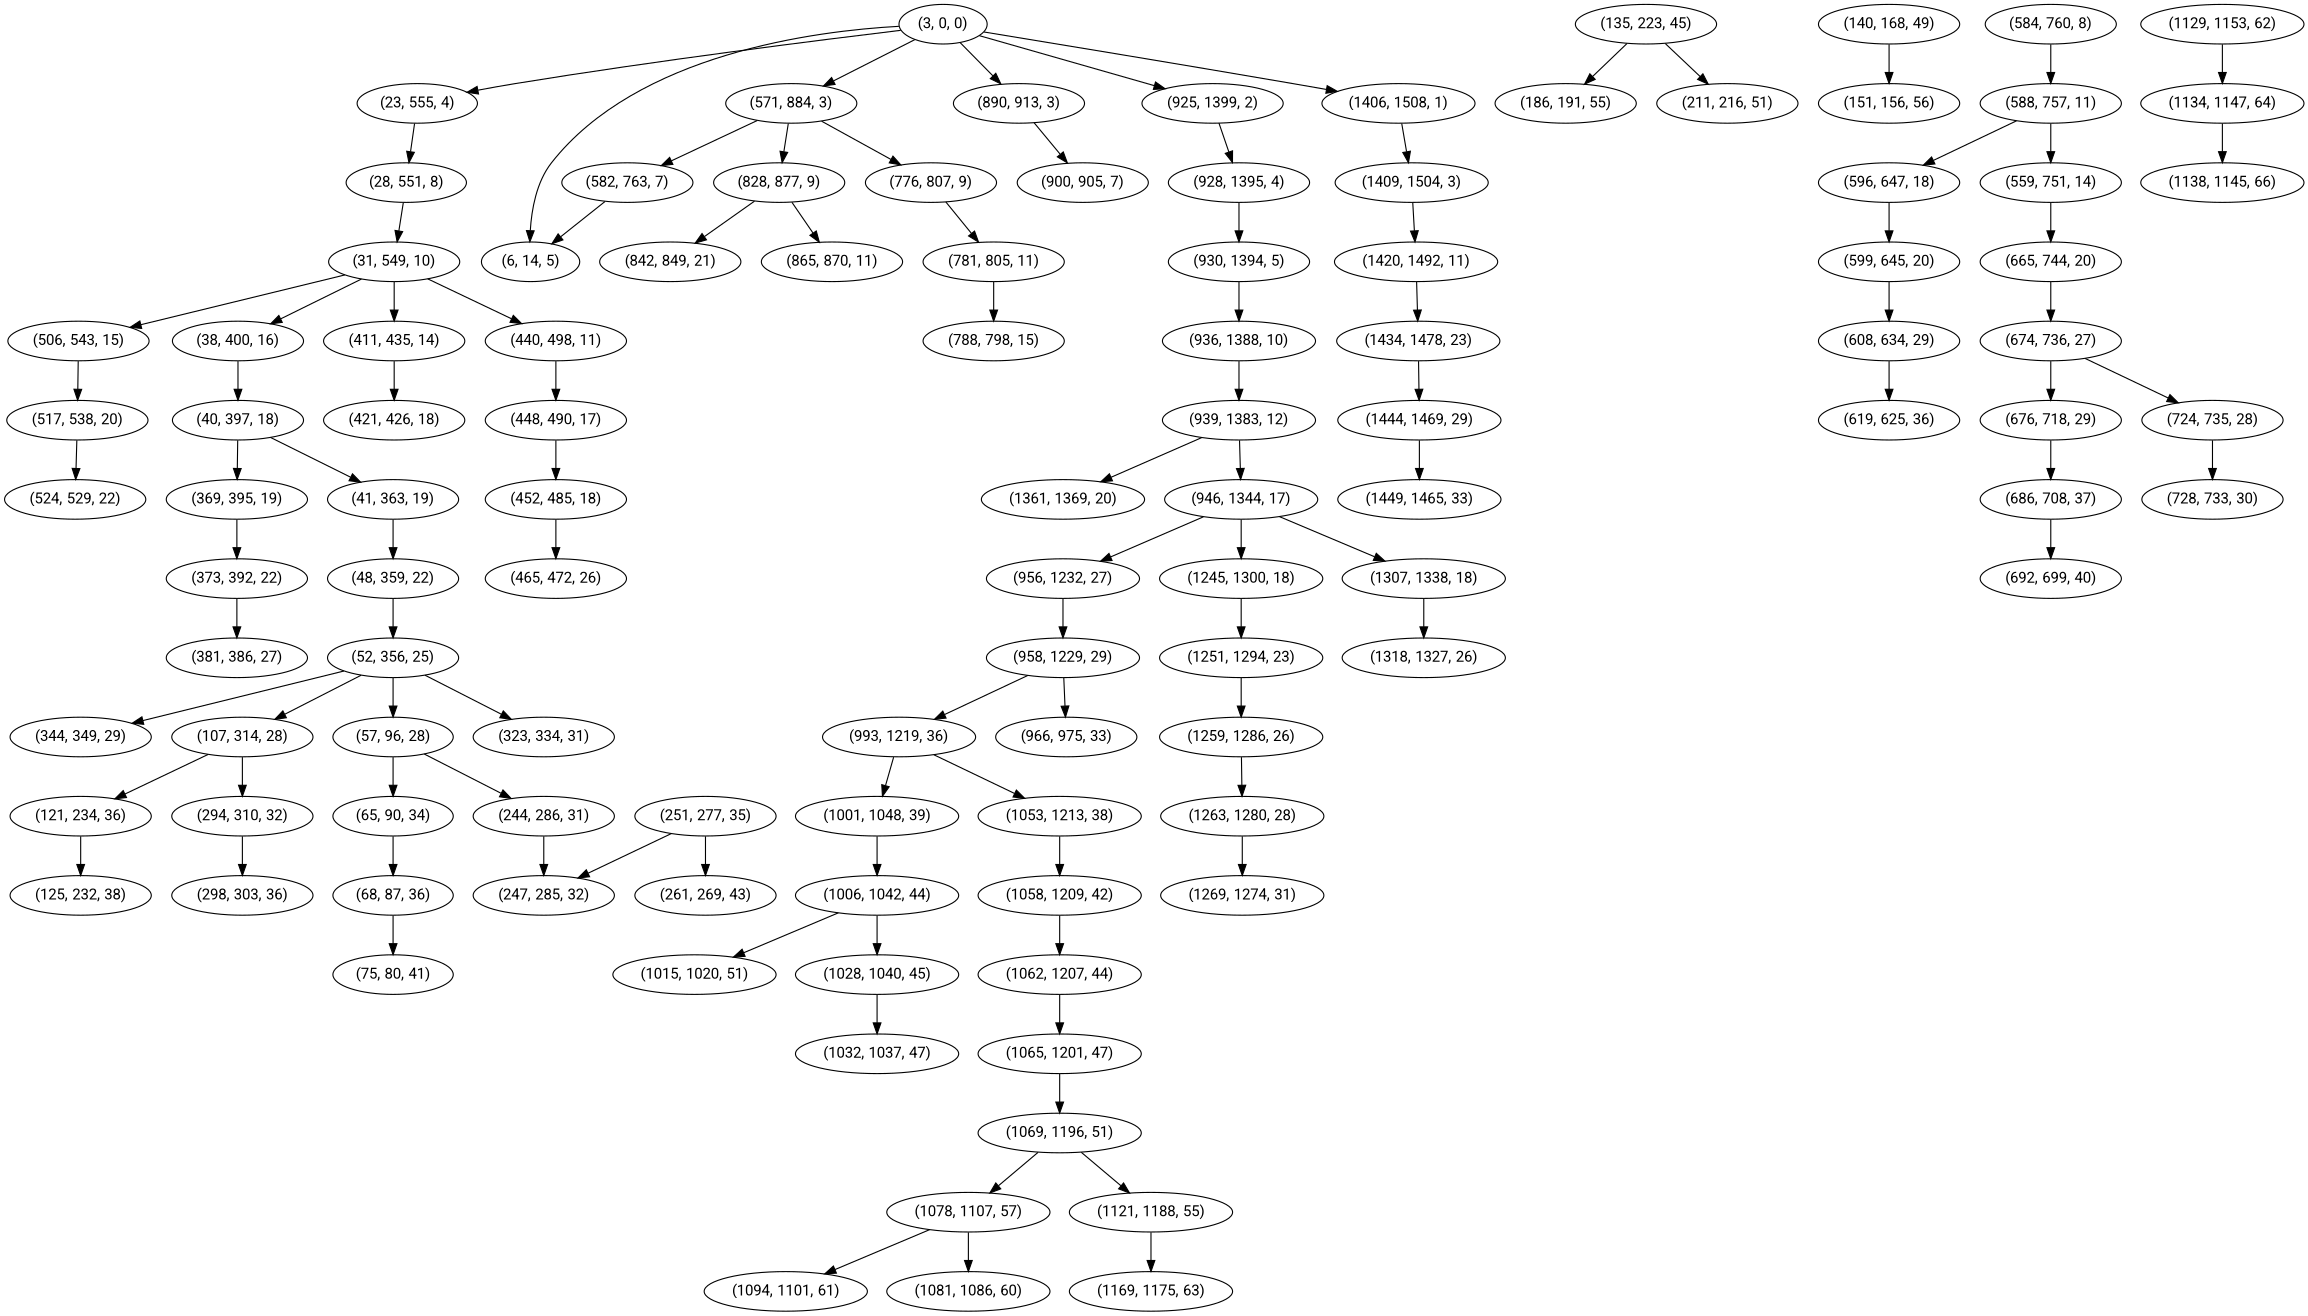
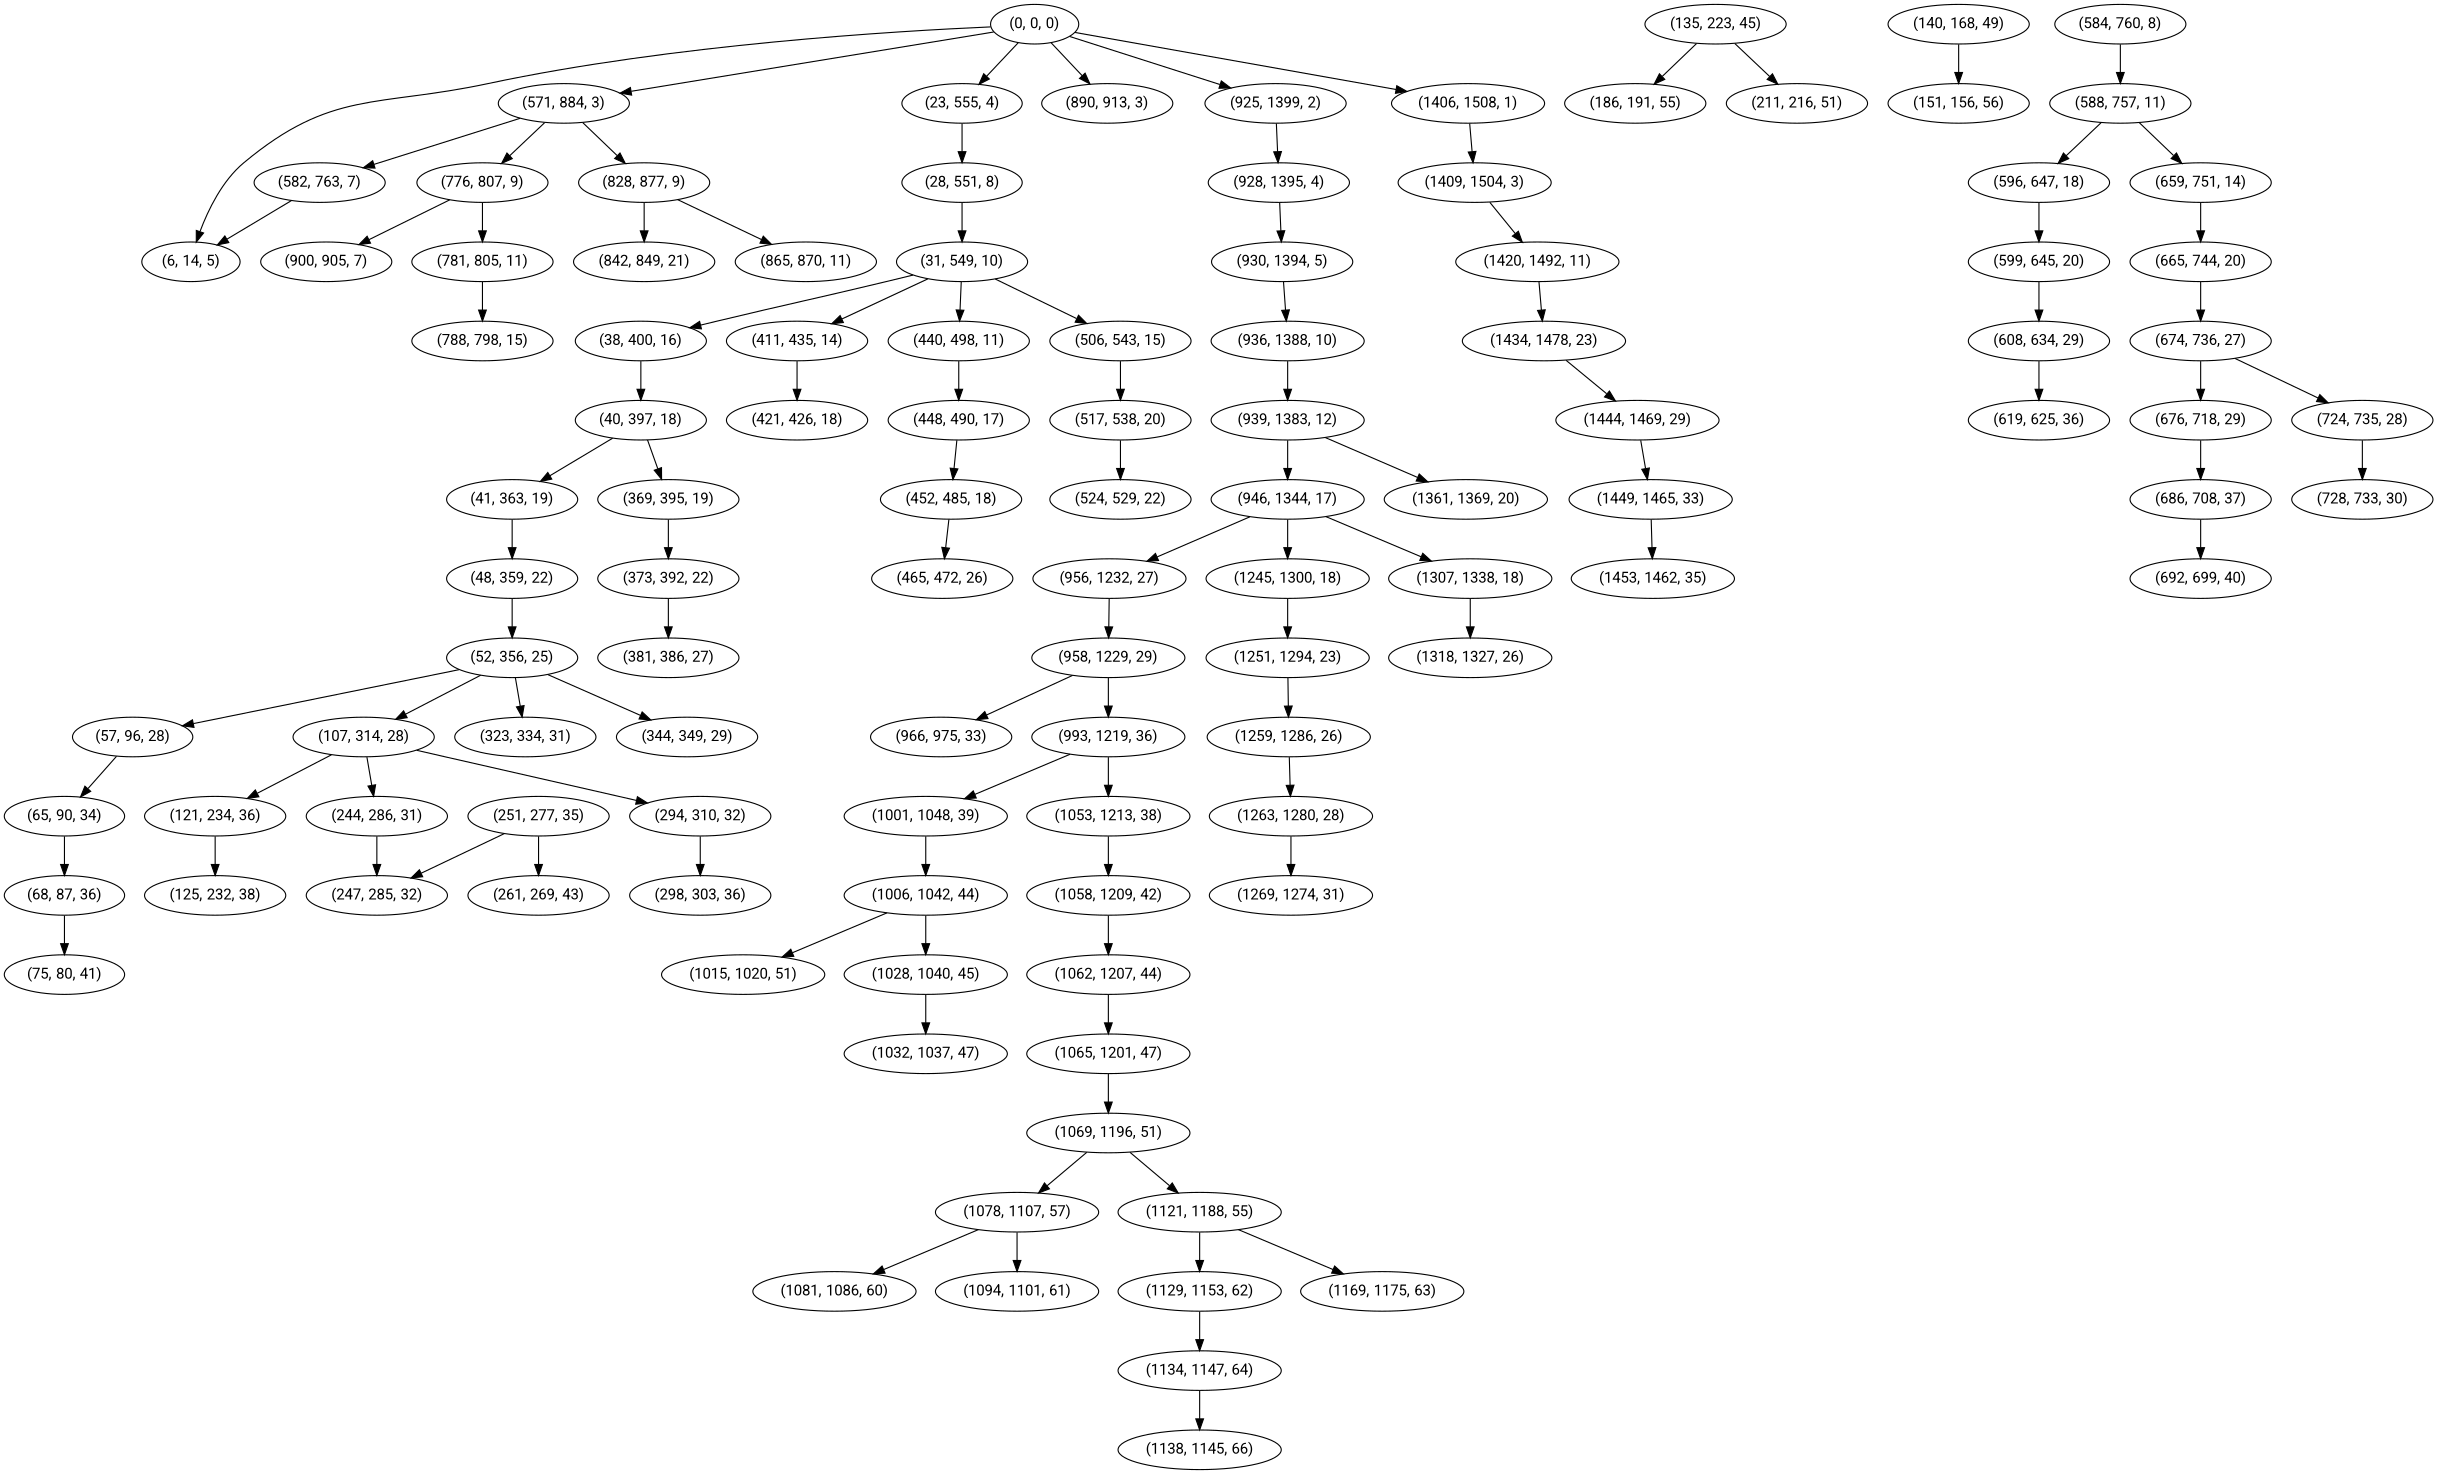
(943, 24) -> (1035, 24)
(1047, 138) -> (409, 220)
(2051, 183) -> (2201, 183)
none -> (1653, 579)
(463, 774) -> (369, 771)
none -> (1200, 1246)
